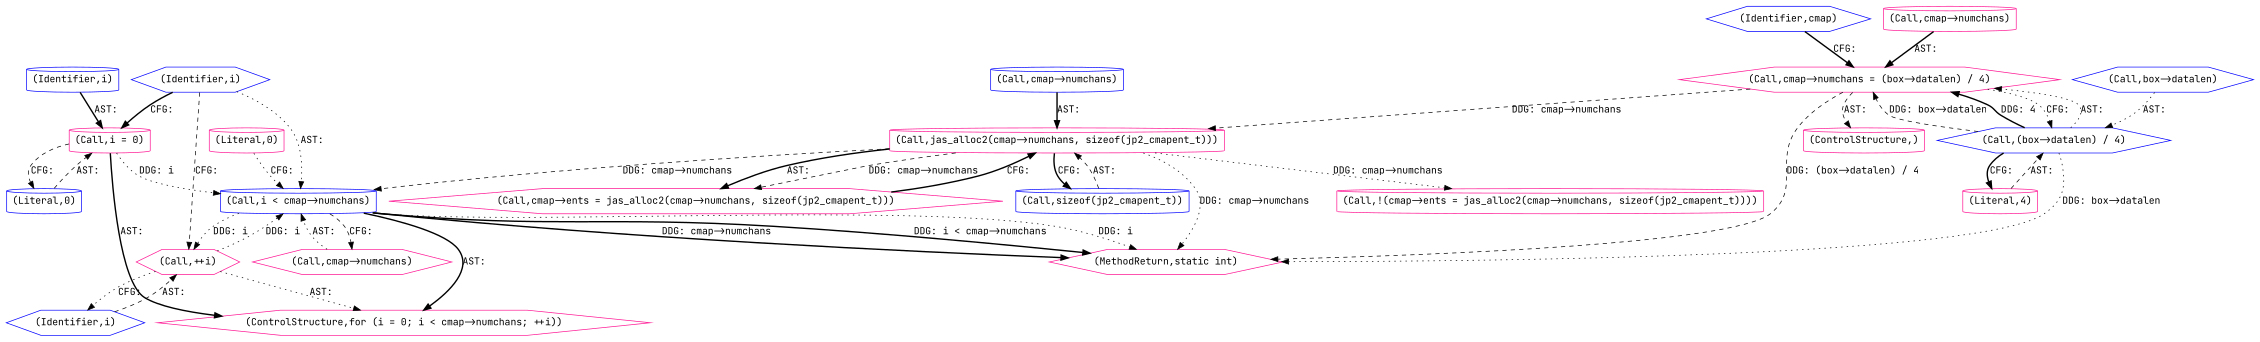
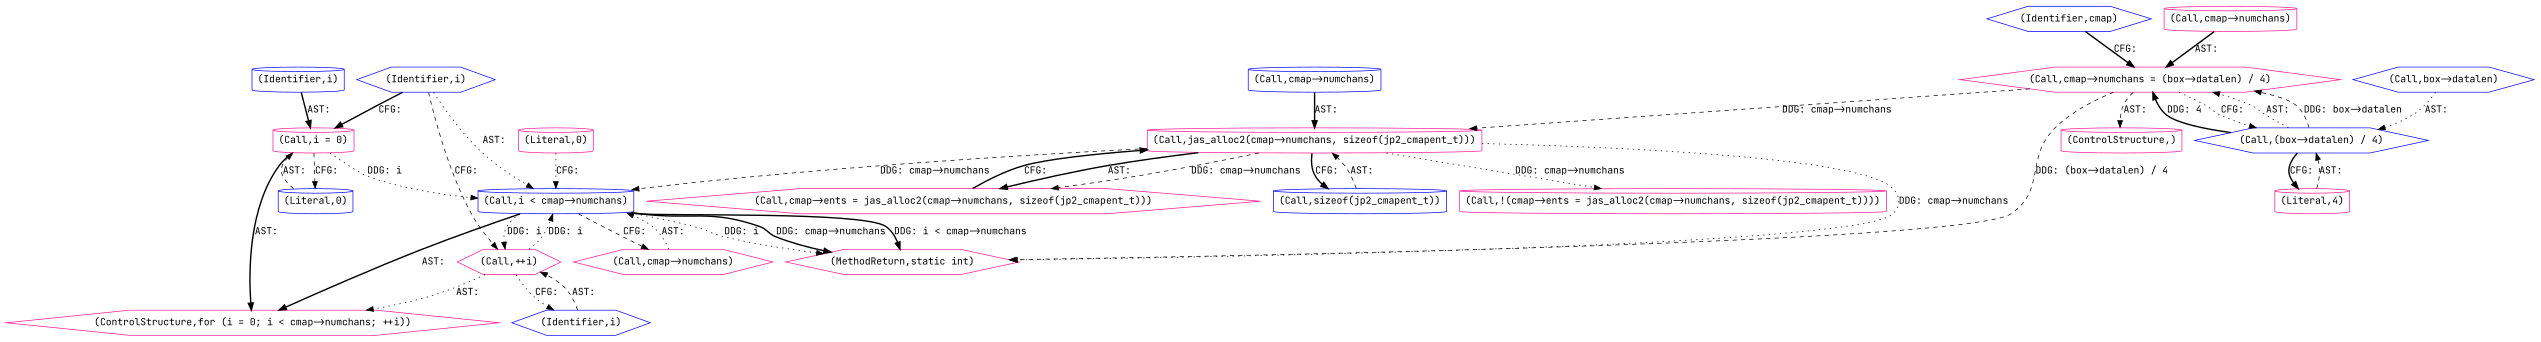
(1703, 254) -> none
